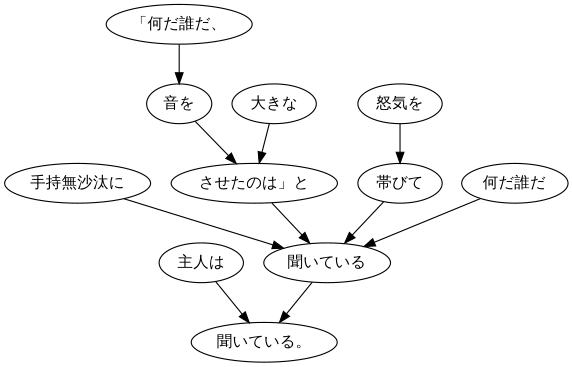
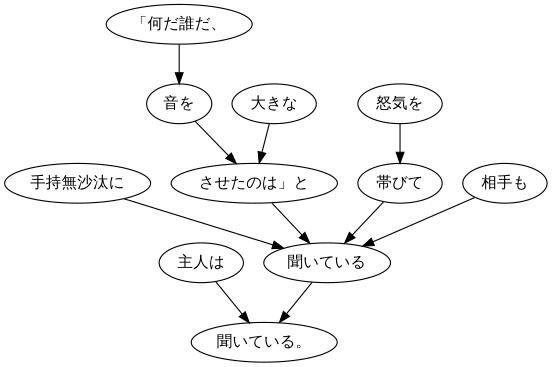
(515, 183) -> (505, 183)
